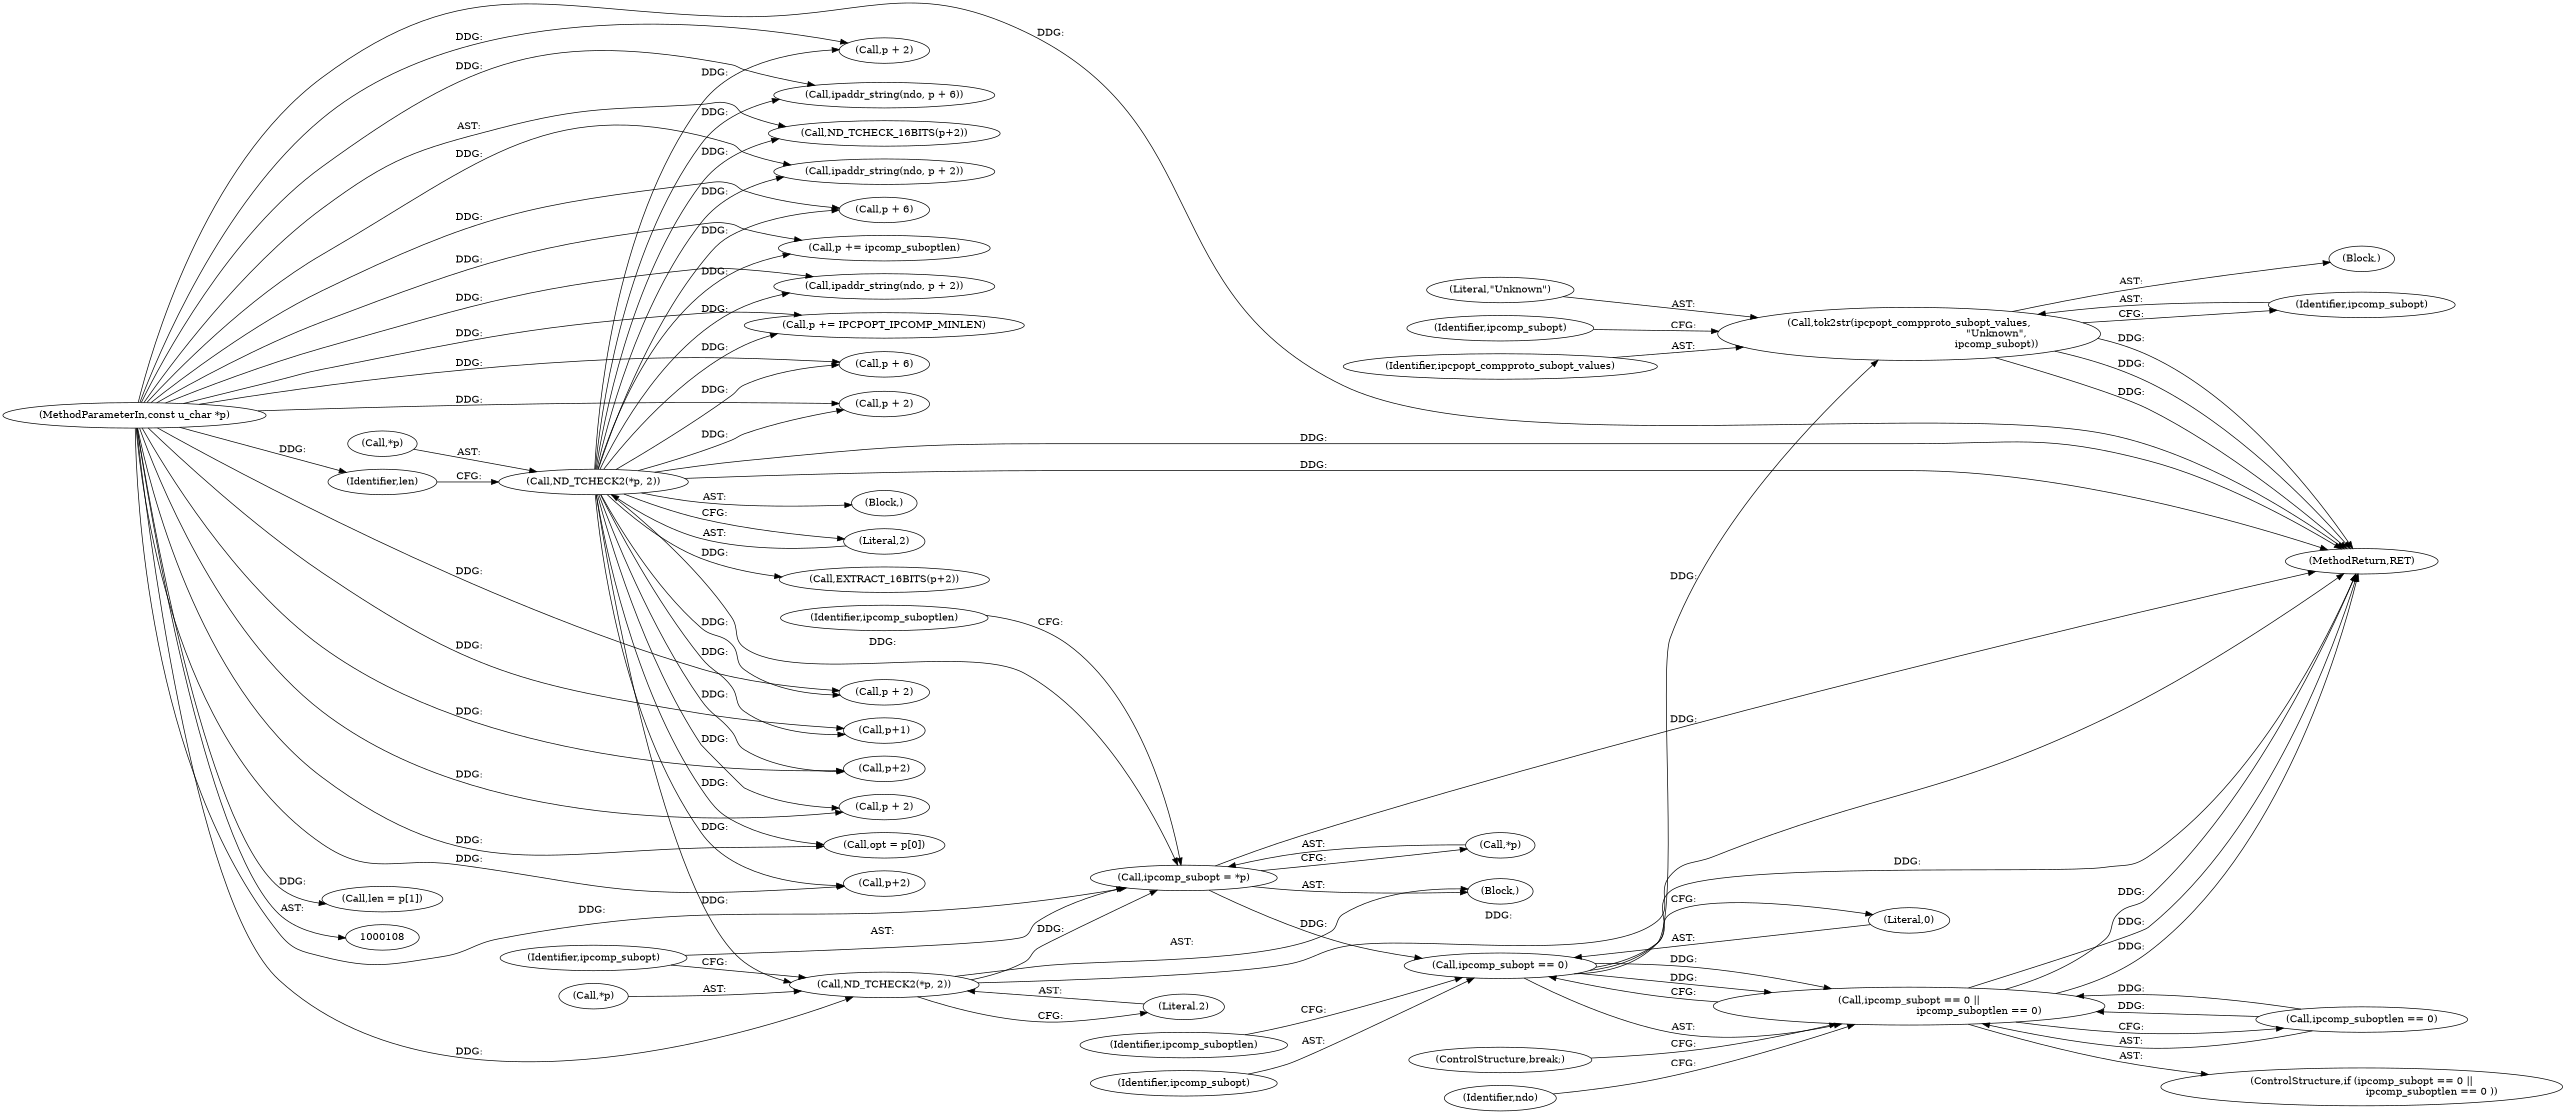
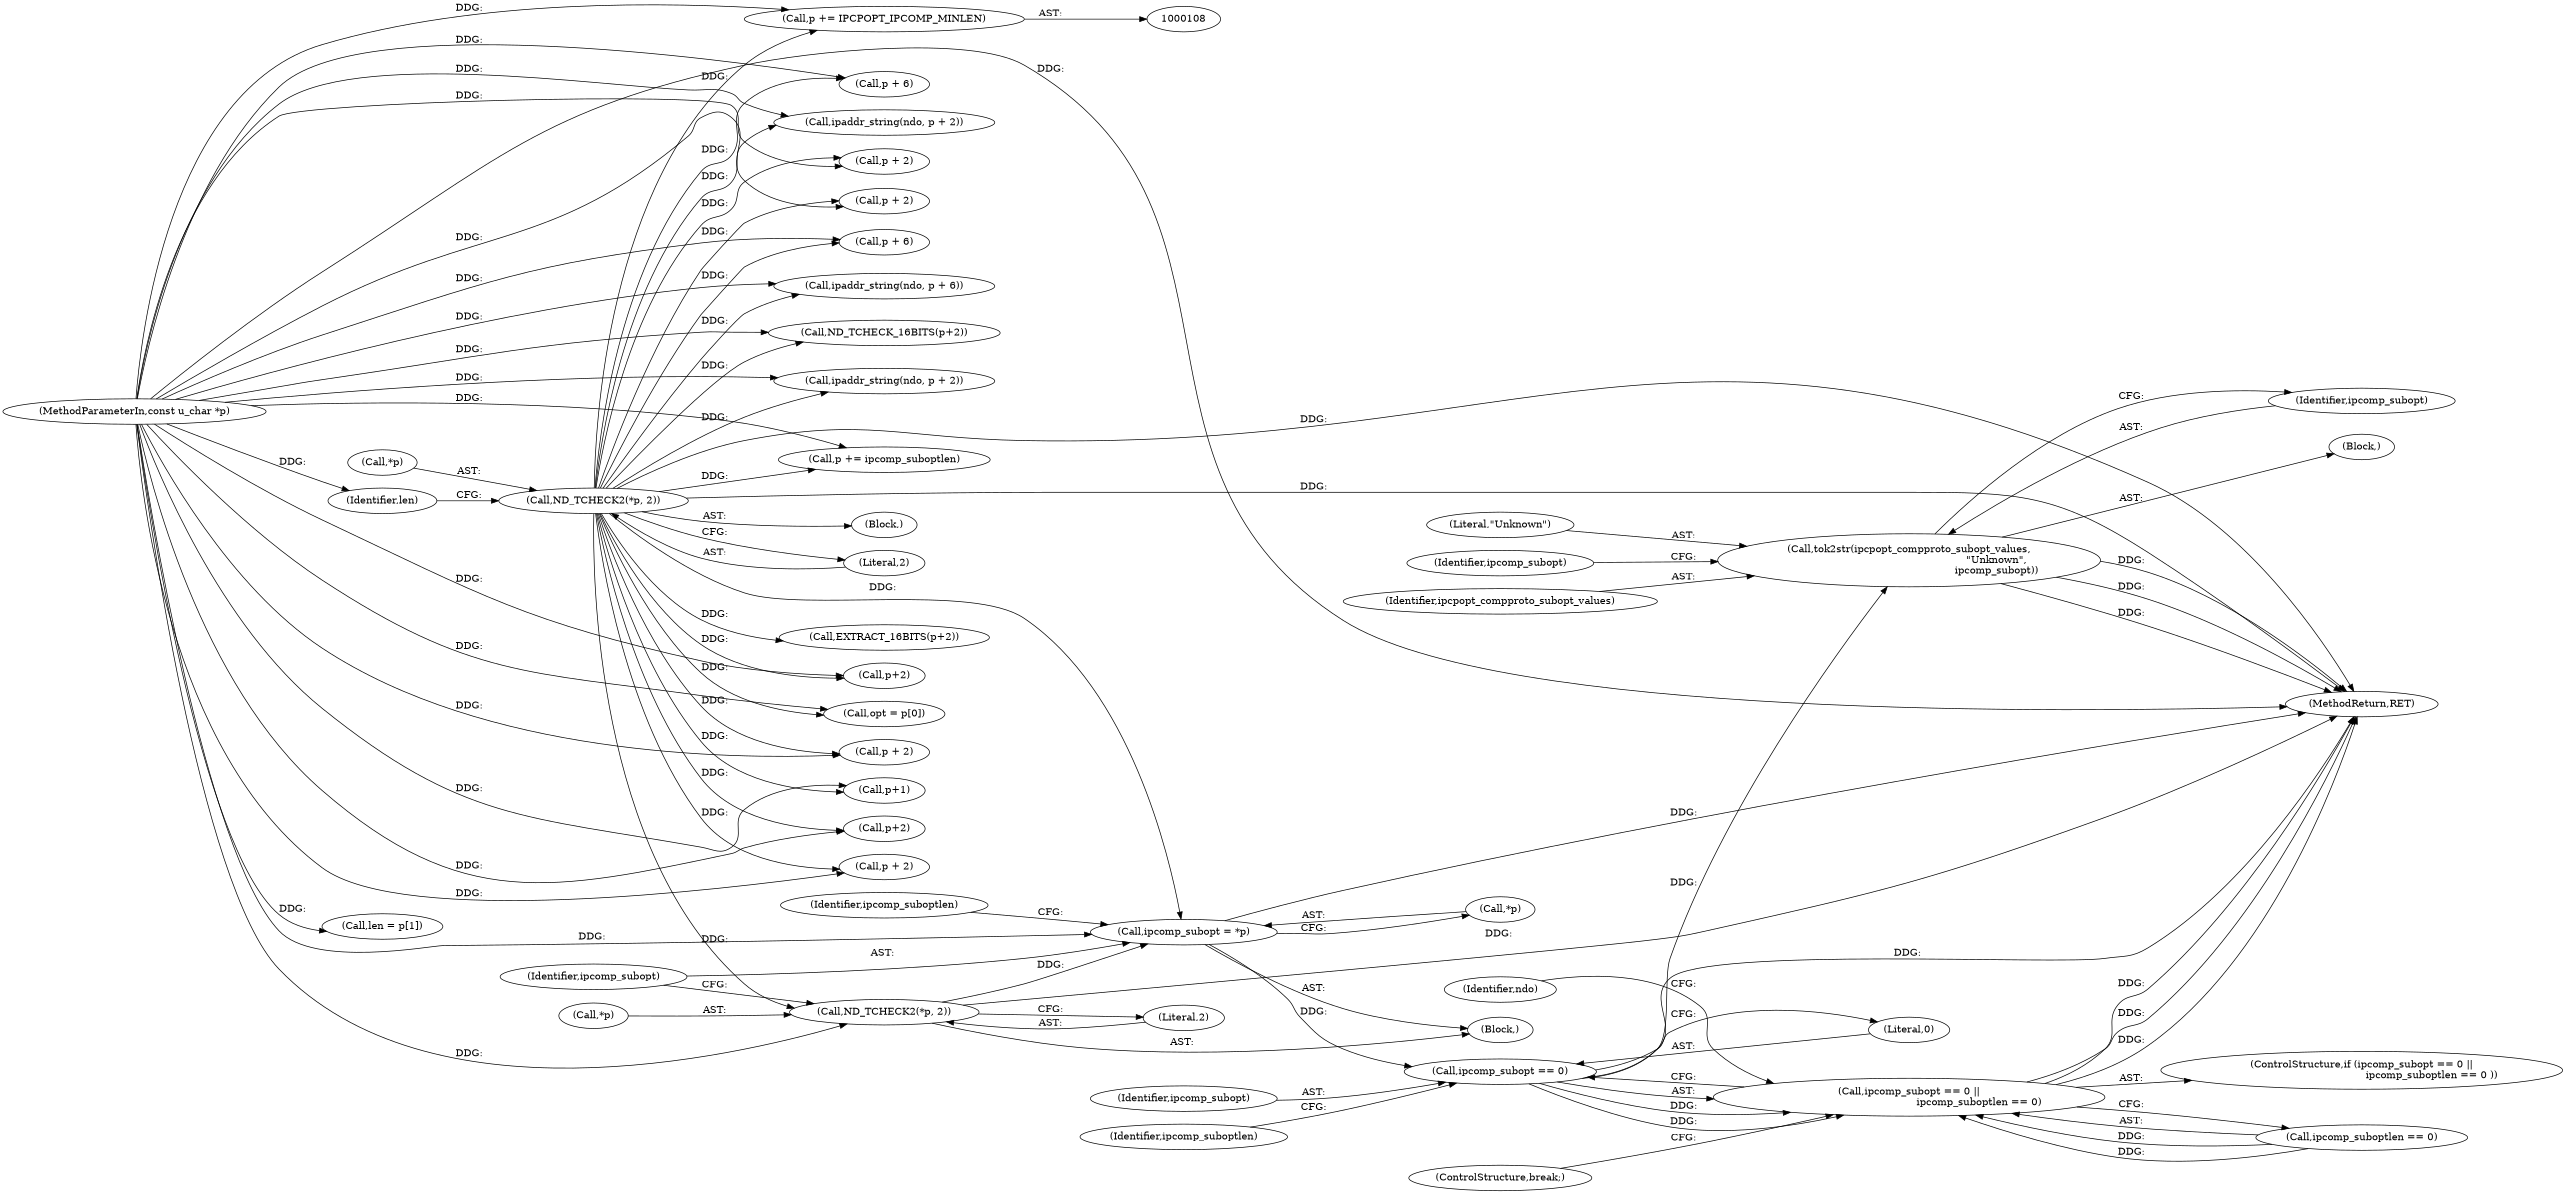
(471, 127) -> (471, 350)
(205, 752) -> (1082, 19)
